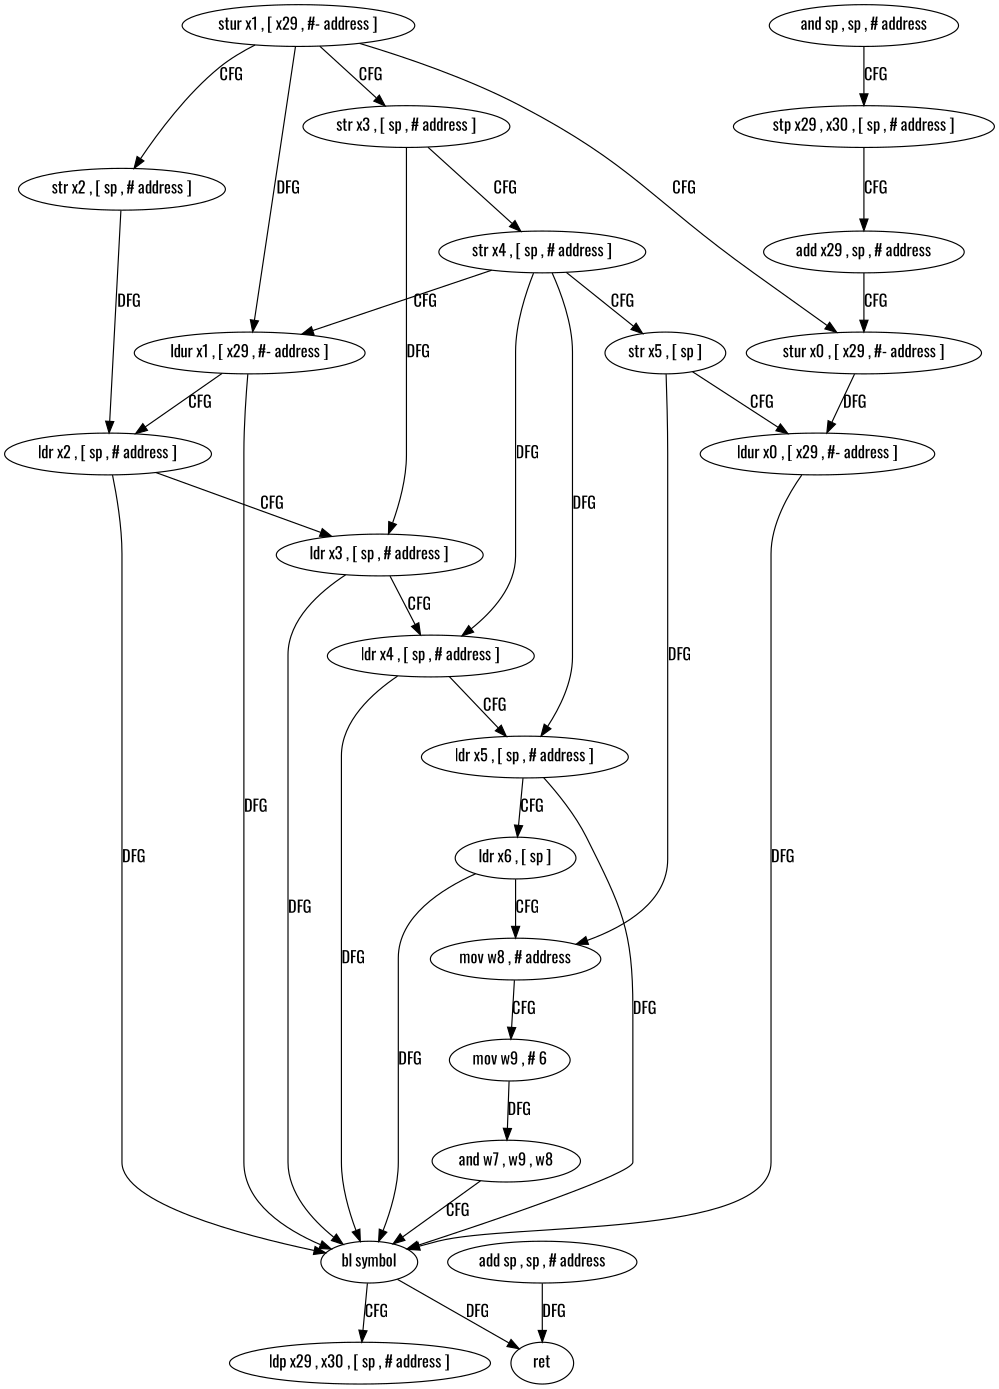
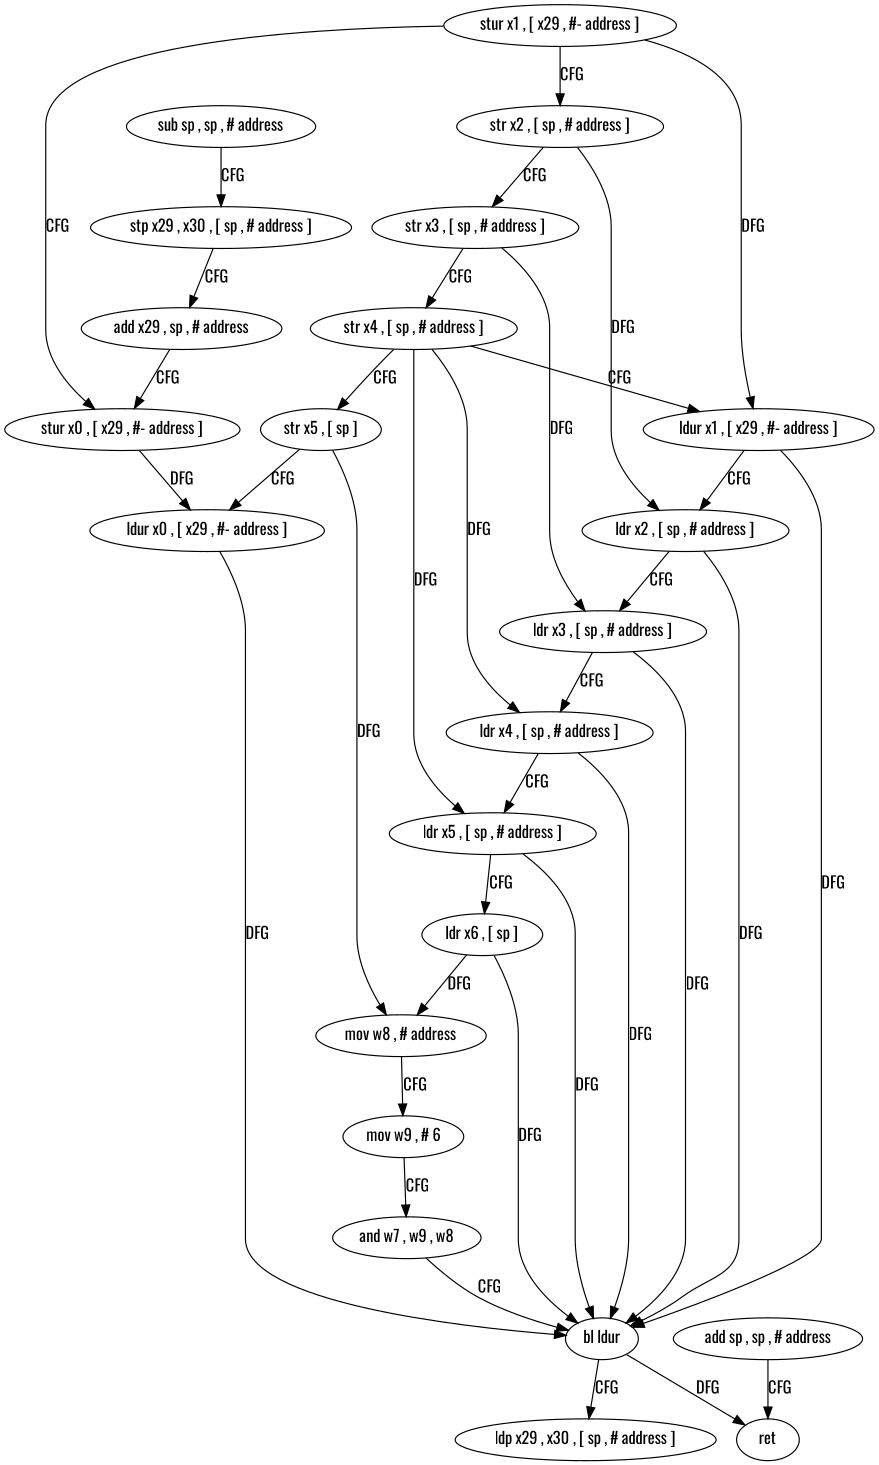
(864, 26) -> (221, 127)
(348, 72) -> (522, 172)
(528, 909) -> (460, 985)
(520, 1111) -> (418, 1187)
(369, 1262) -> (602, 1339)
(554, 1313) -> (780, 1389)
